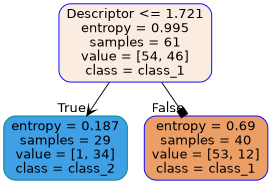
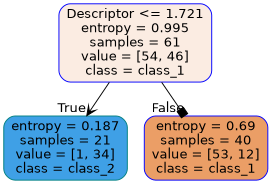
(66, 148) -> (66, 148)
